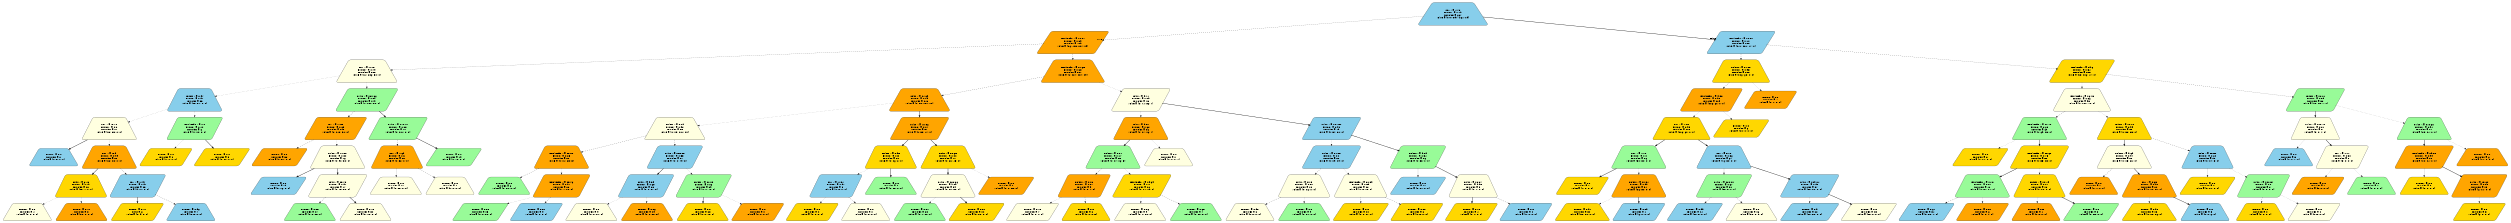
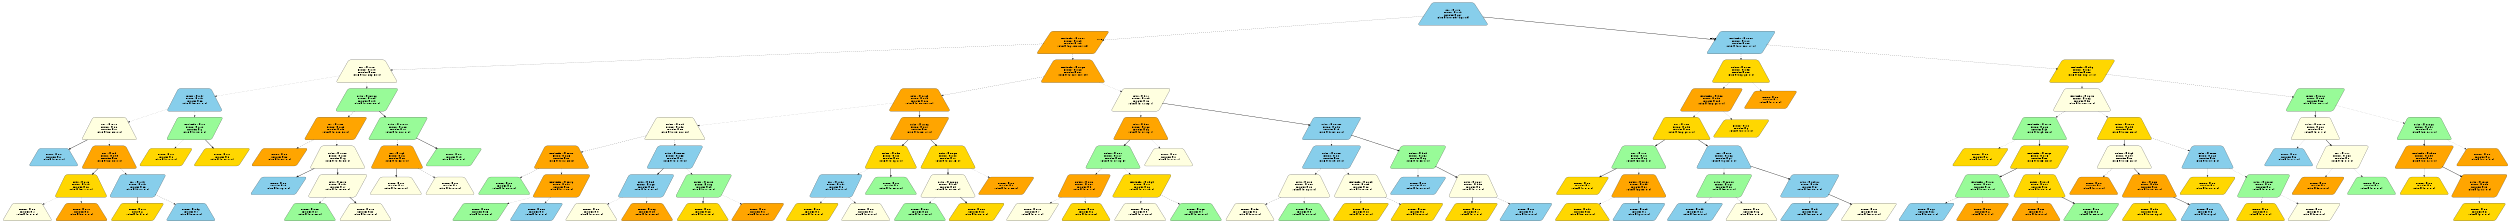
(396, 172) -> (396, 172)
